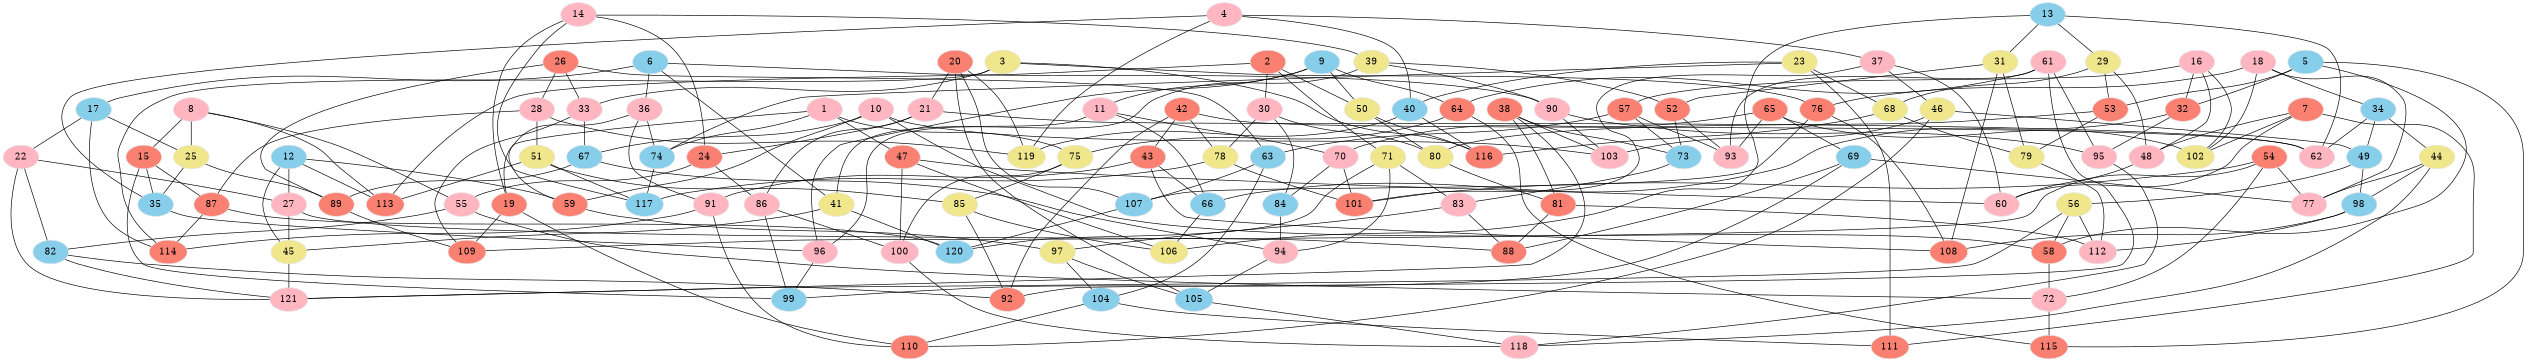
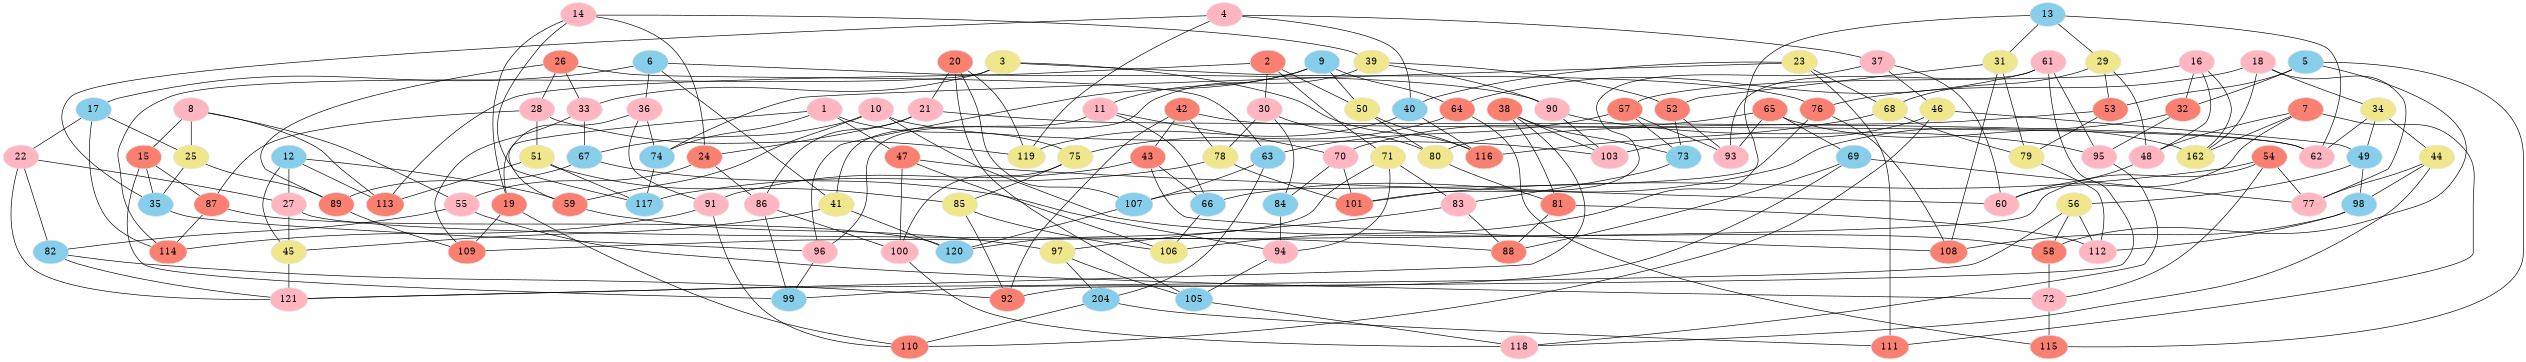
(2378, 110) -> (2378, 110)
(2195, 157) -> (2195, 157)
(1101, 300) -> (1101, 300)
